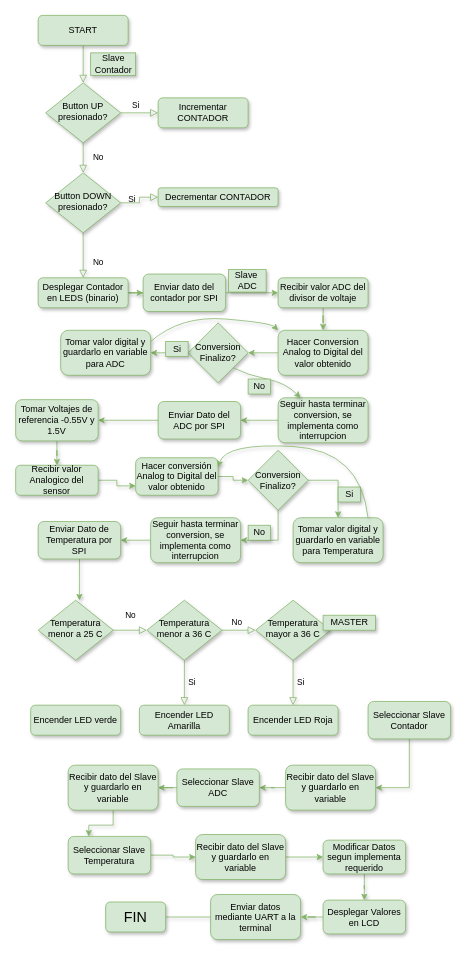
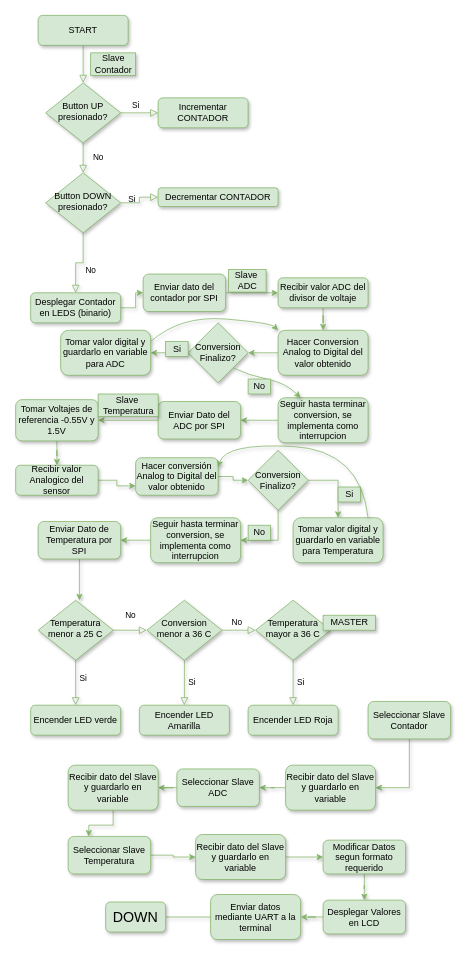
(83, 293) -> (75, 308)
none -> (128, 405)
(184, 629) -> (184, 629)
none -> (75, 679)
(364, 858) -> (364, 858)
(135, 918) -> (135, 918)
